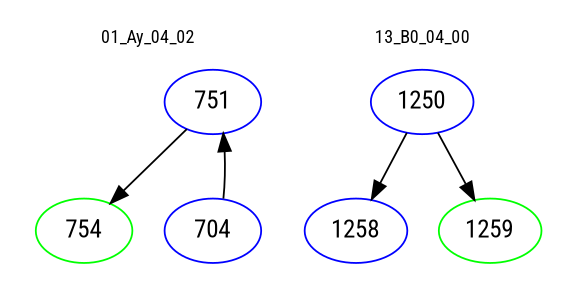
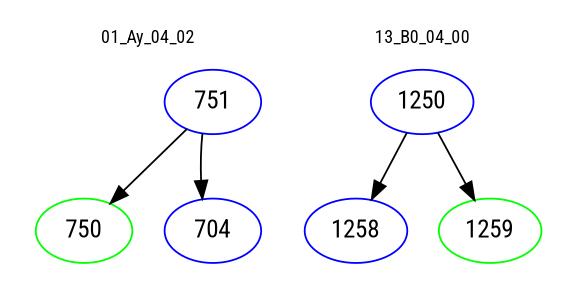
(225, 175) -> (201, 157)
(84, 231) -> (84, 231)
